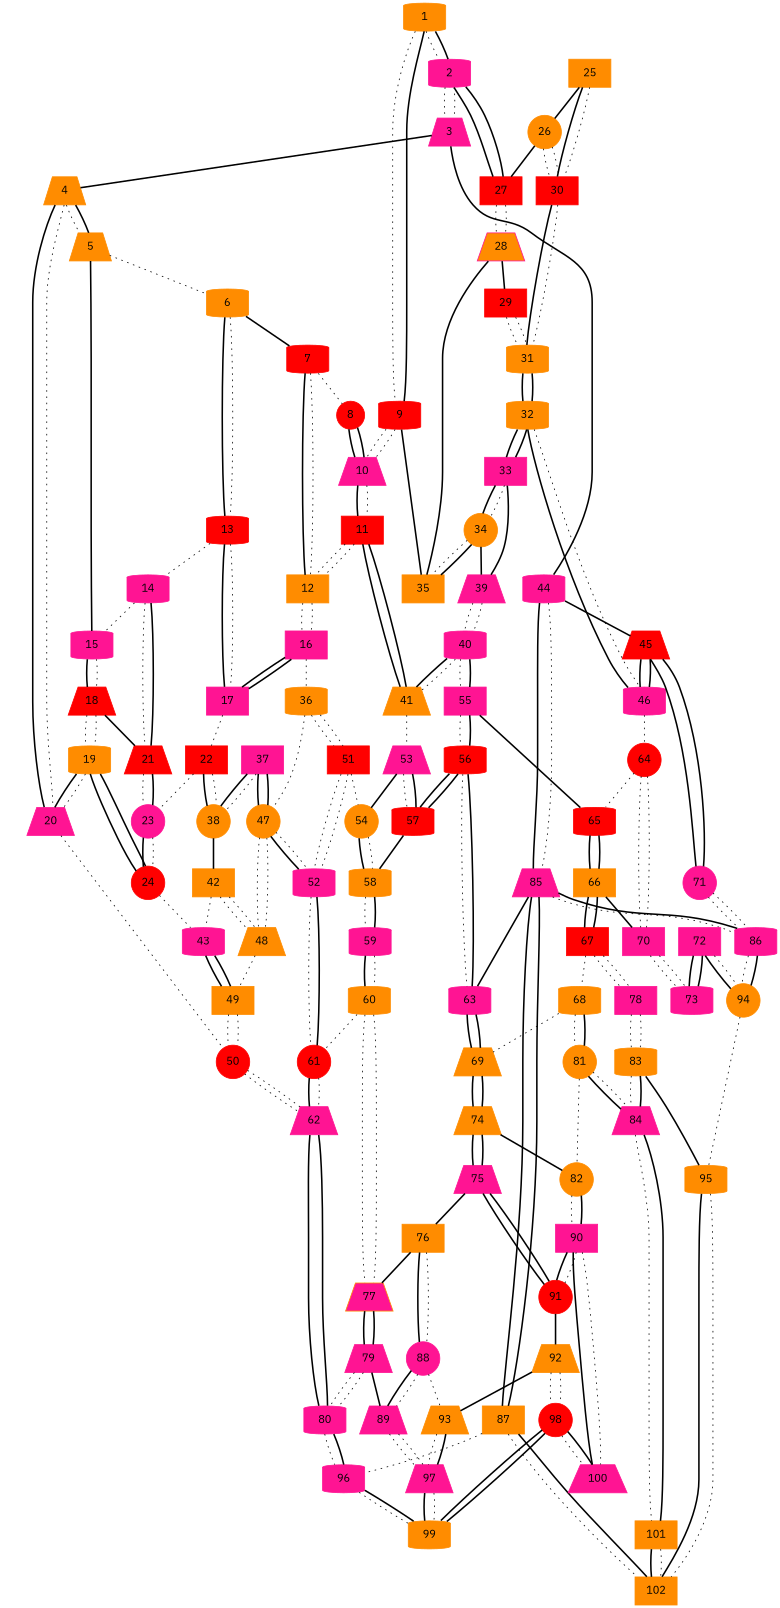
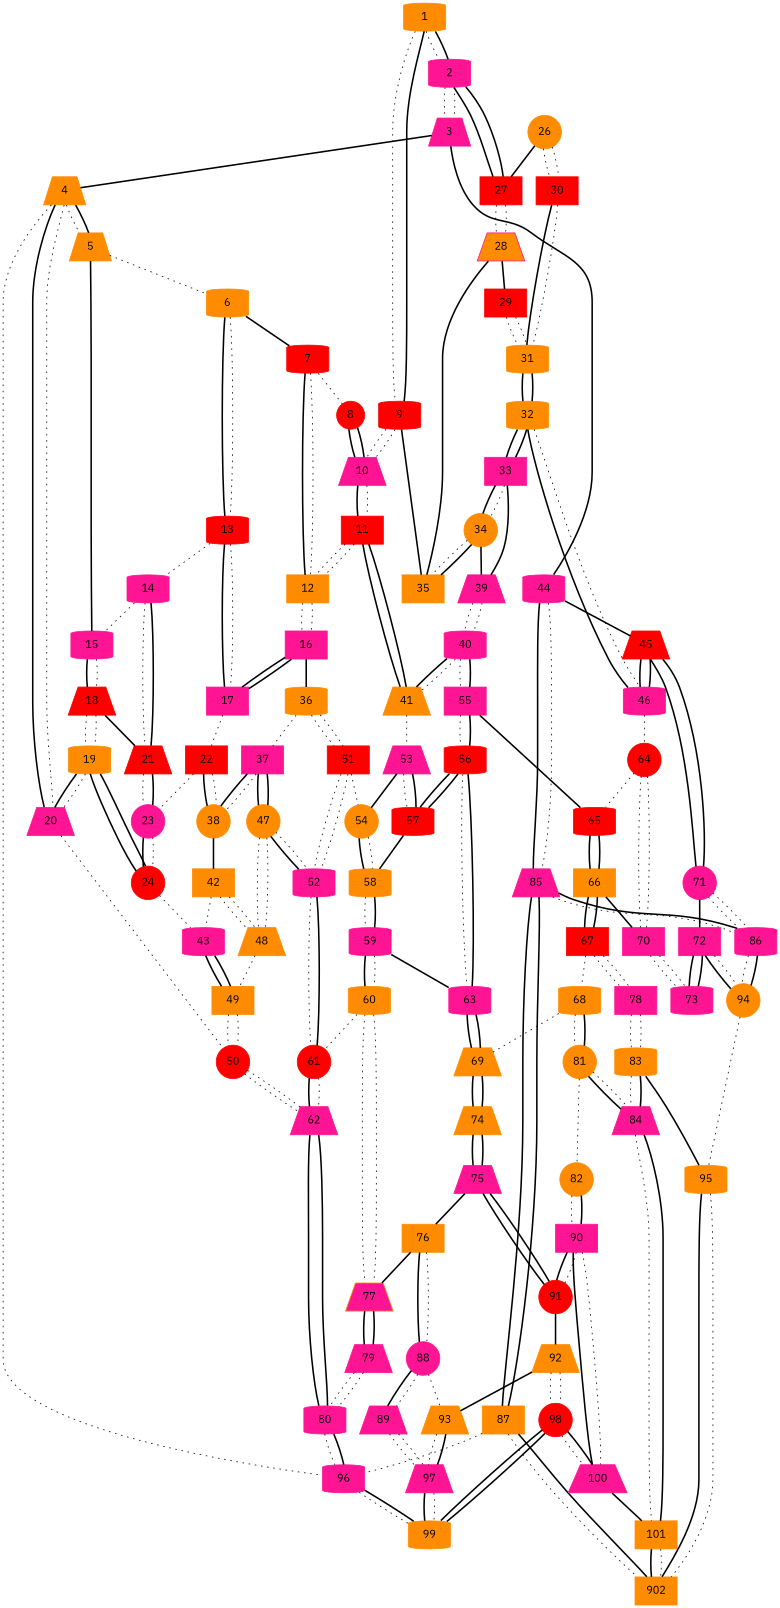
(590, 73) -> none
(306, 673) -> (306, 673)
(295, 764) -> (284, 730)
none -> (700, 913)
(503, 942) -> (420, 971)
none -> (3, 951)
(531, 1153) -> none
(376, 1389) -> none
none -> (627, 1507)
(656, 1591) -> (656, 1591)
